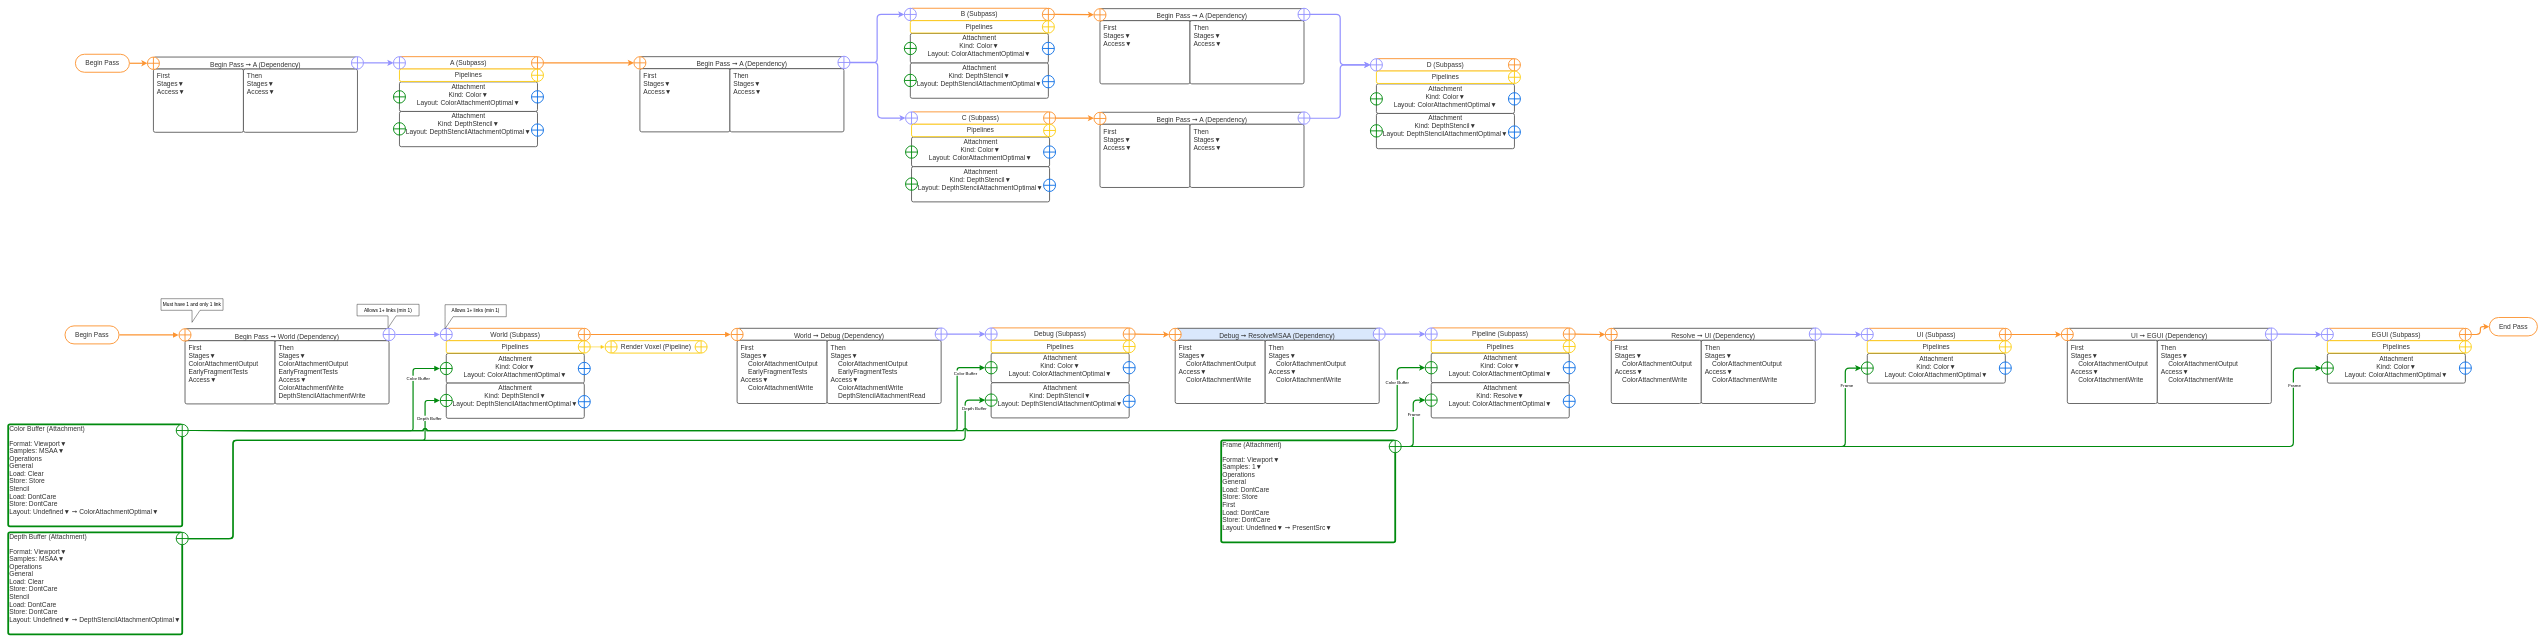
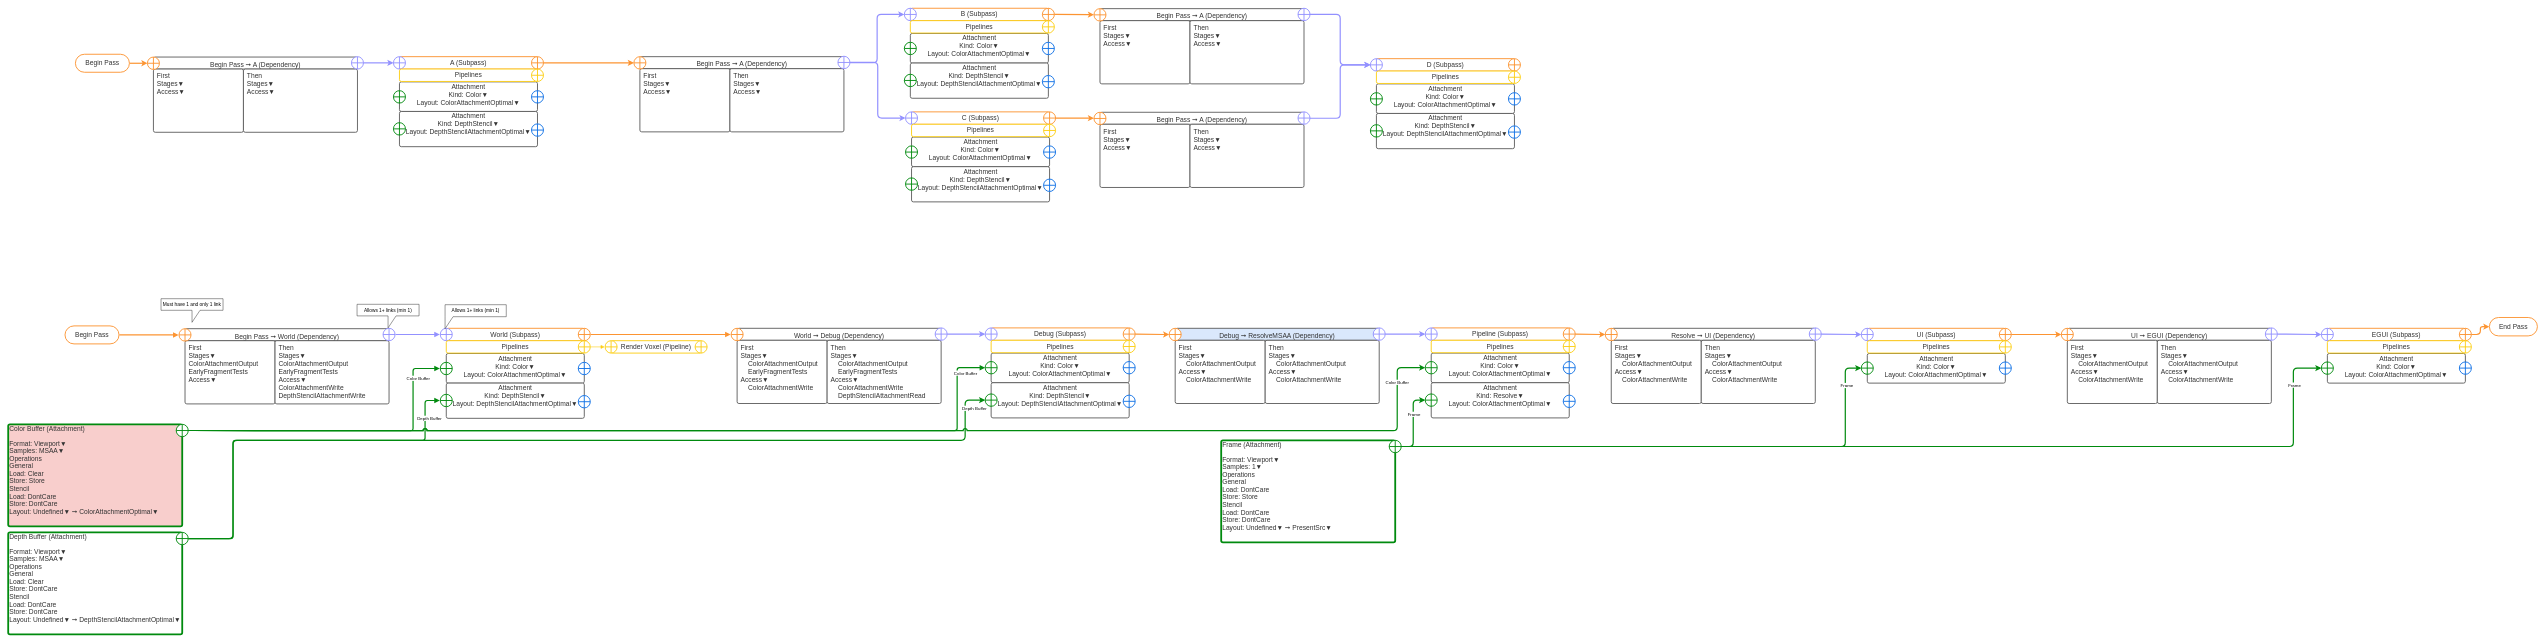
(95, 475) -> (95, 475)
(1308, 476) -> (1308, 476)
